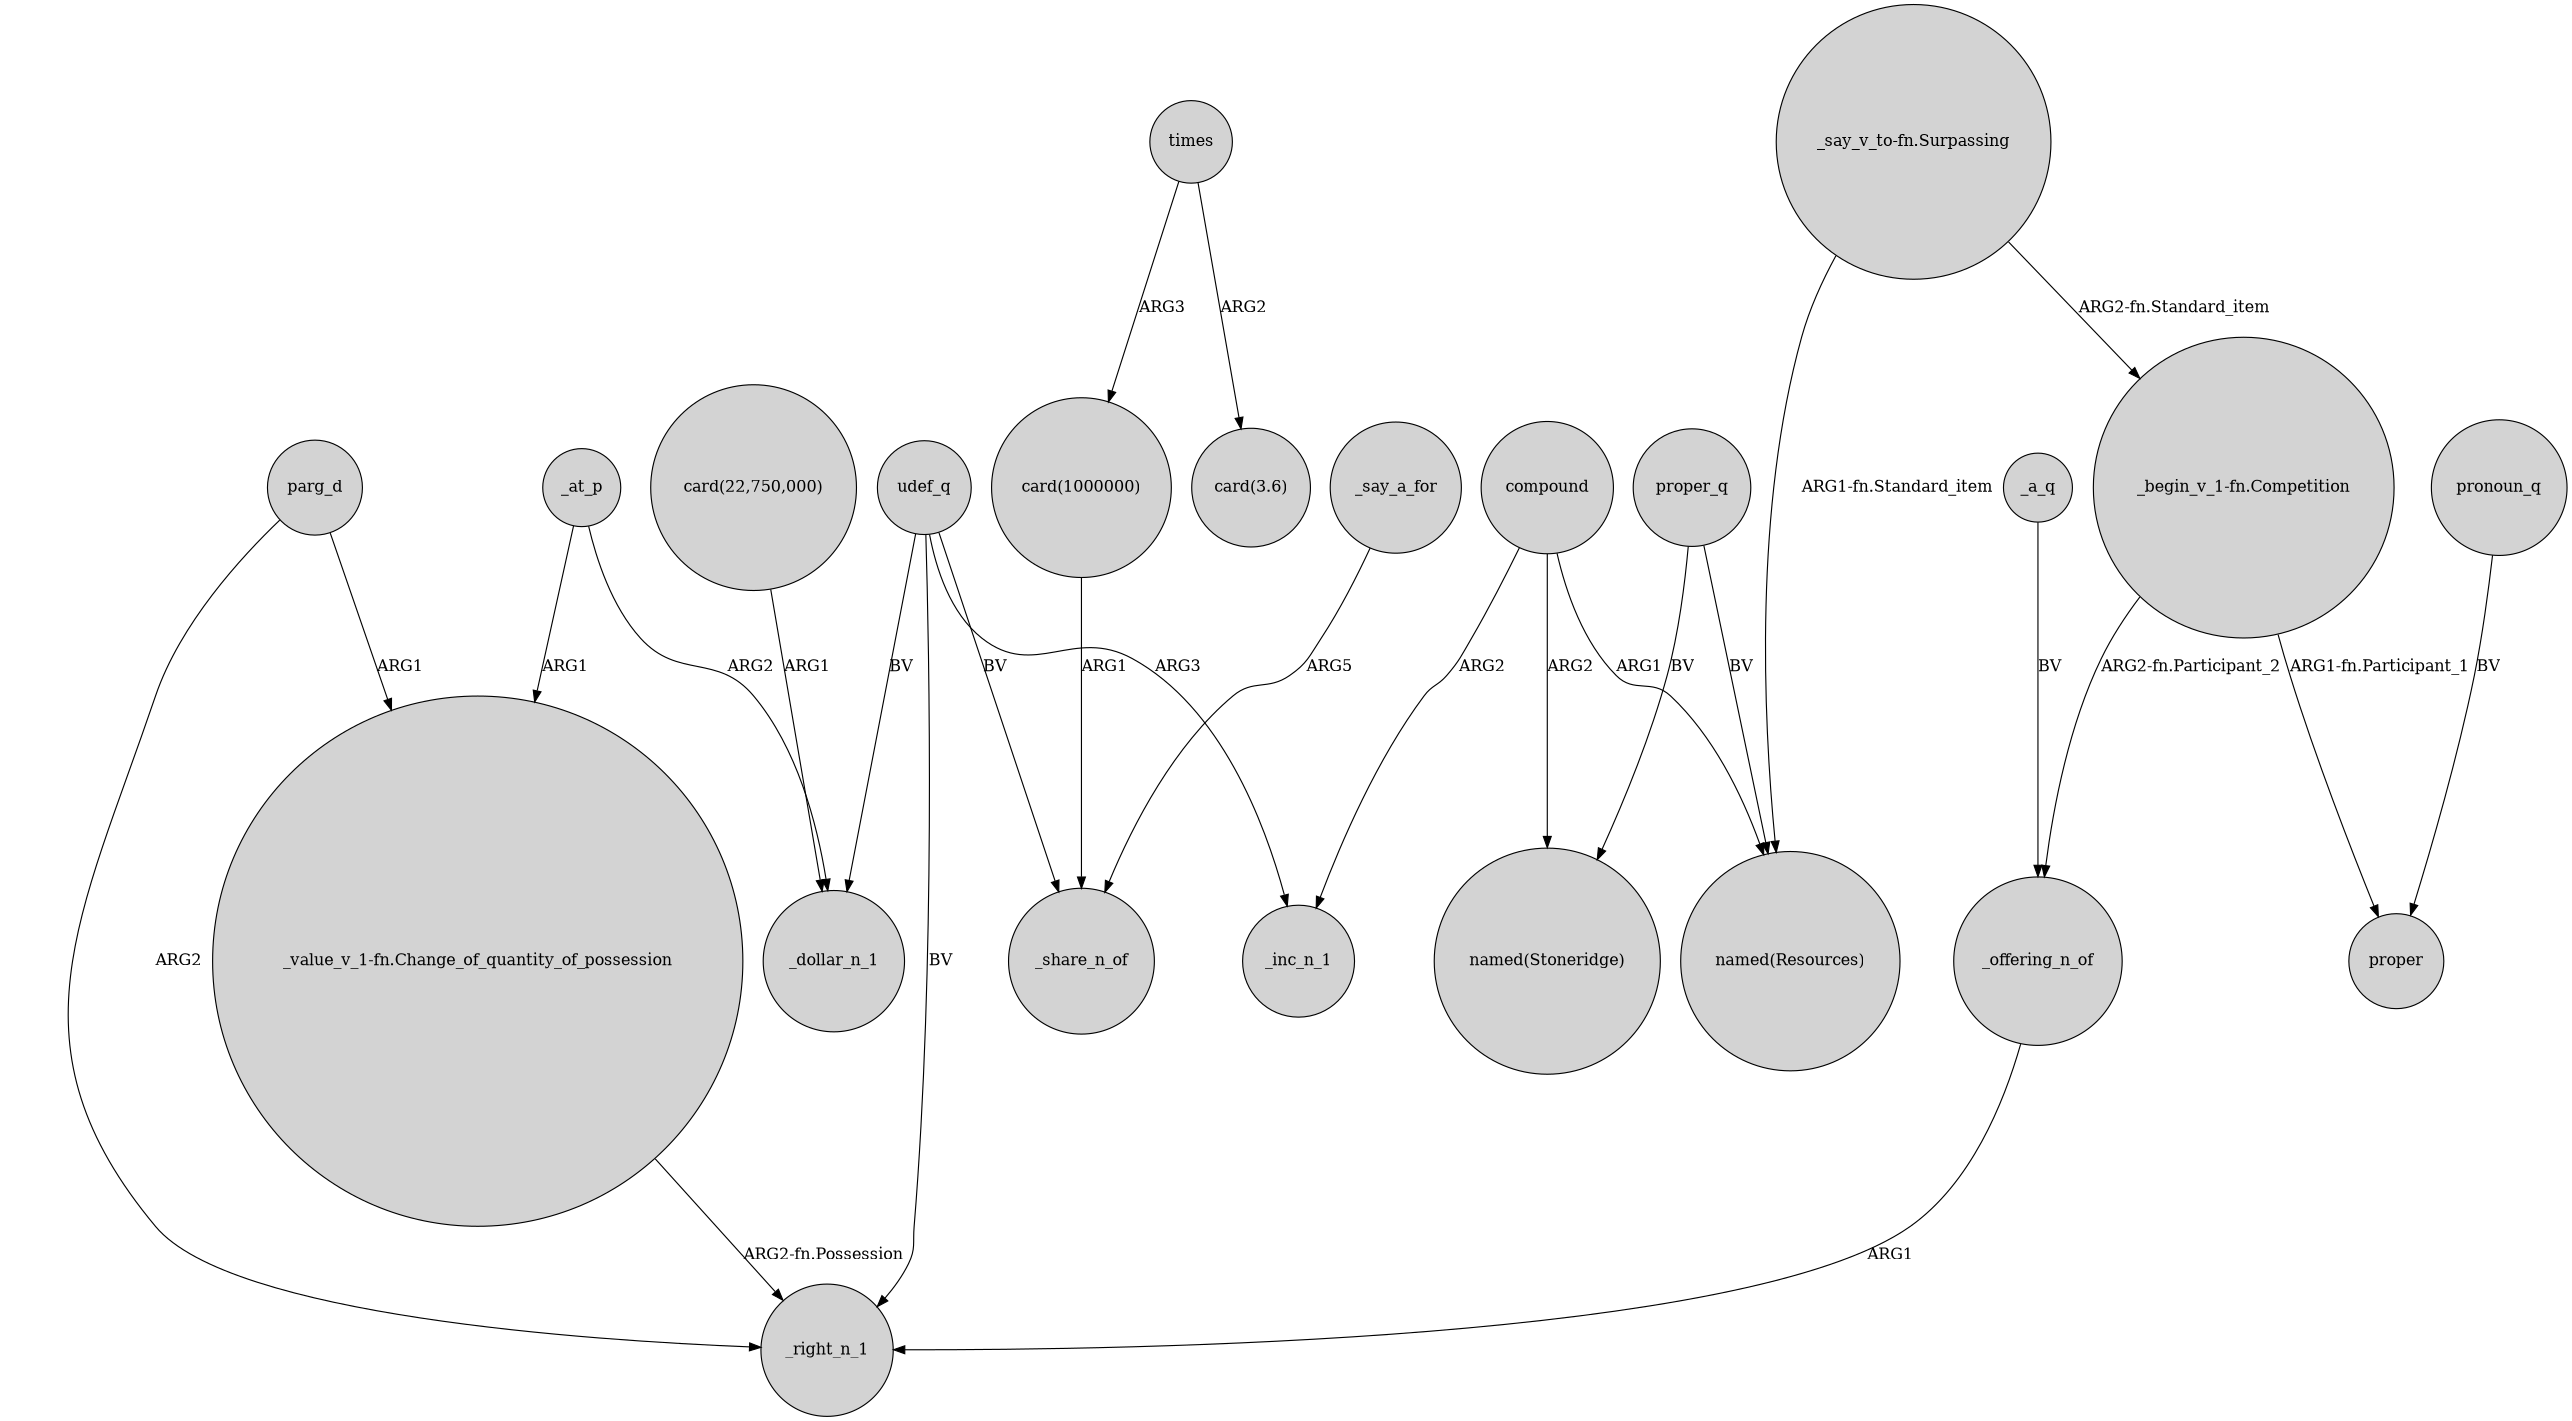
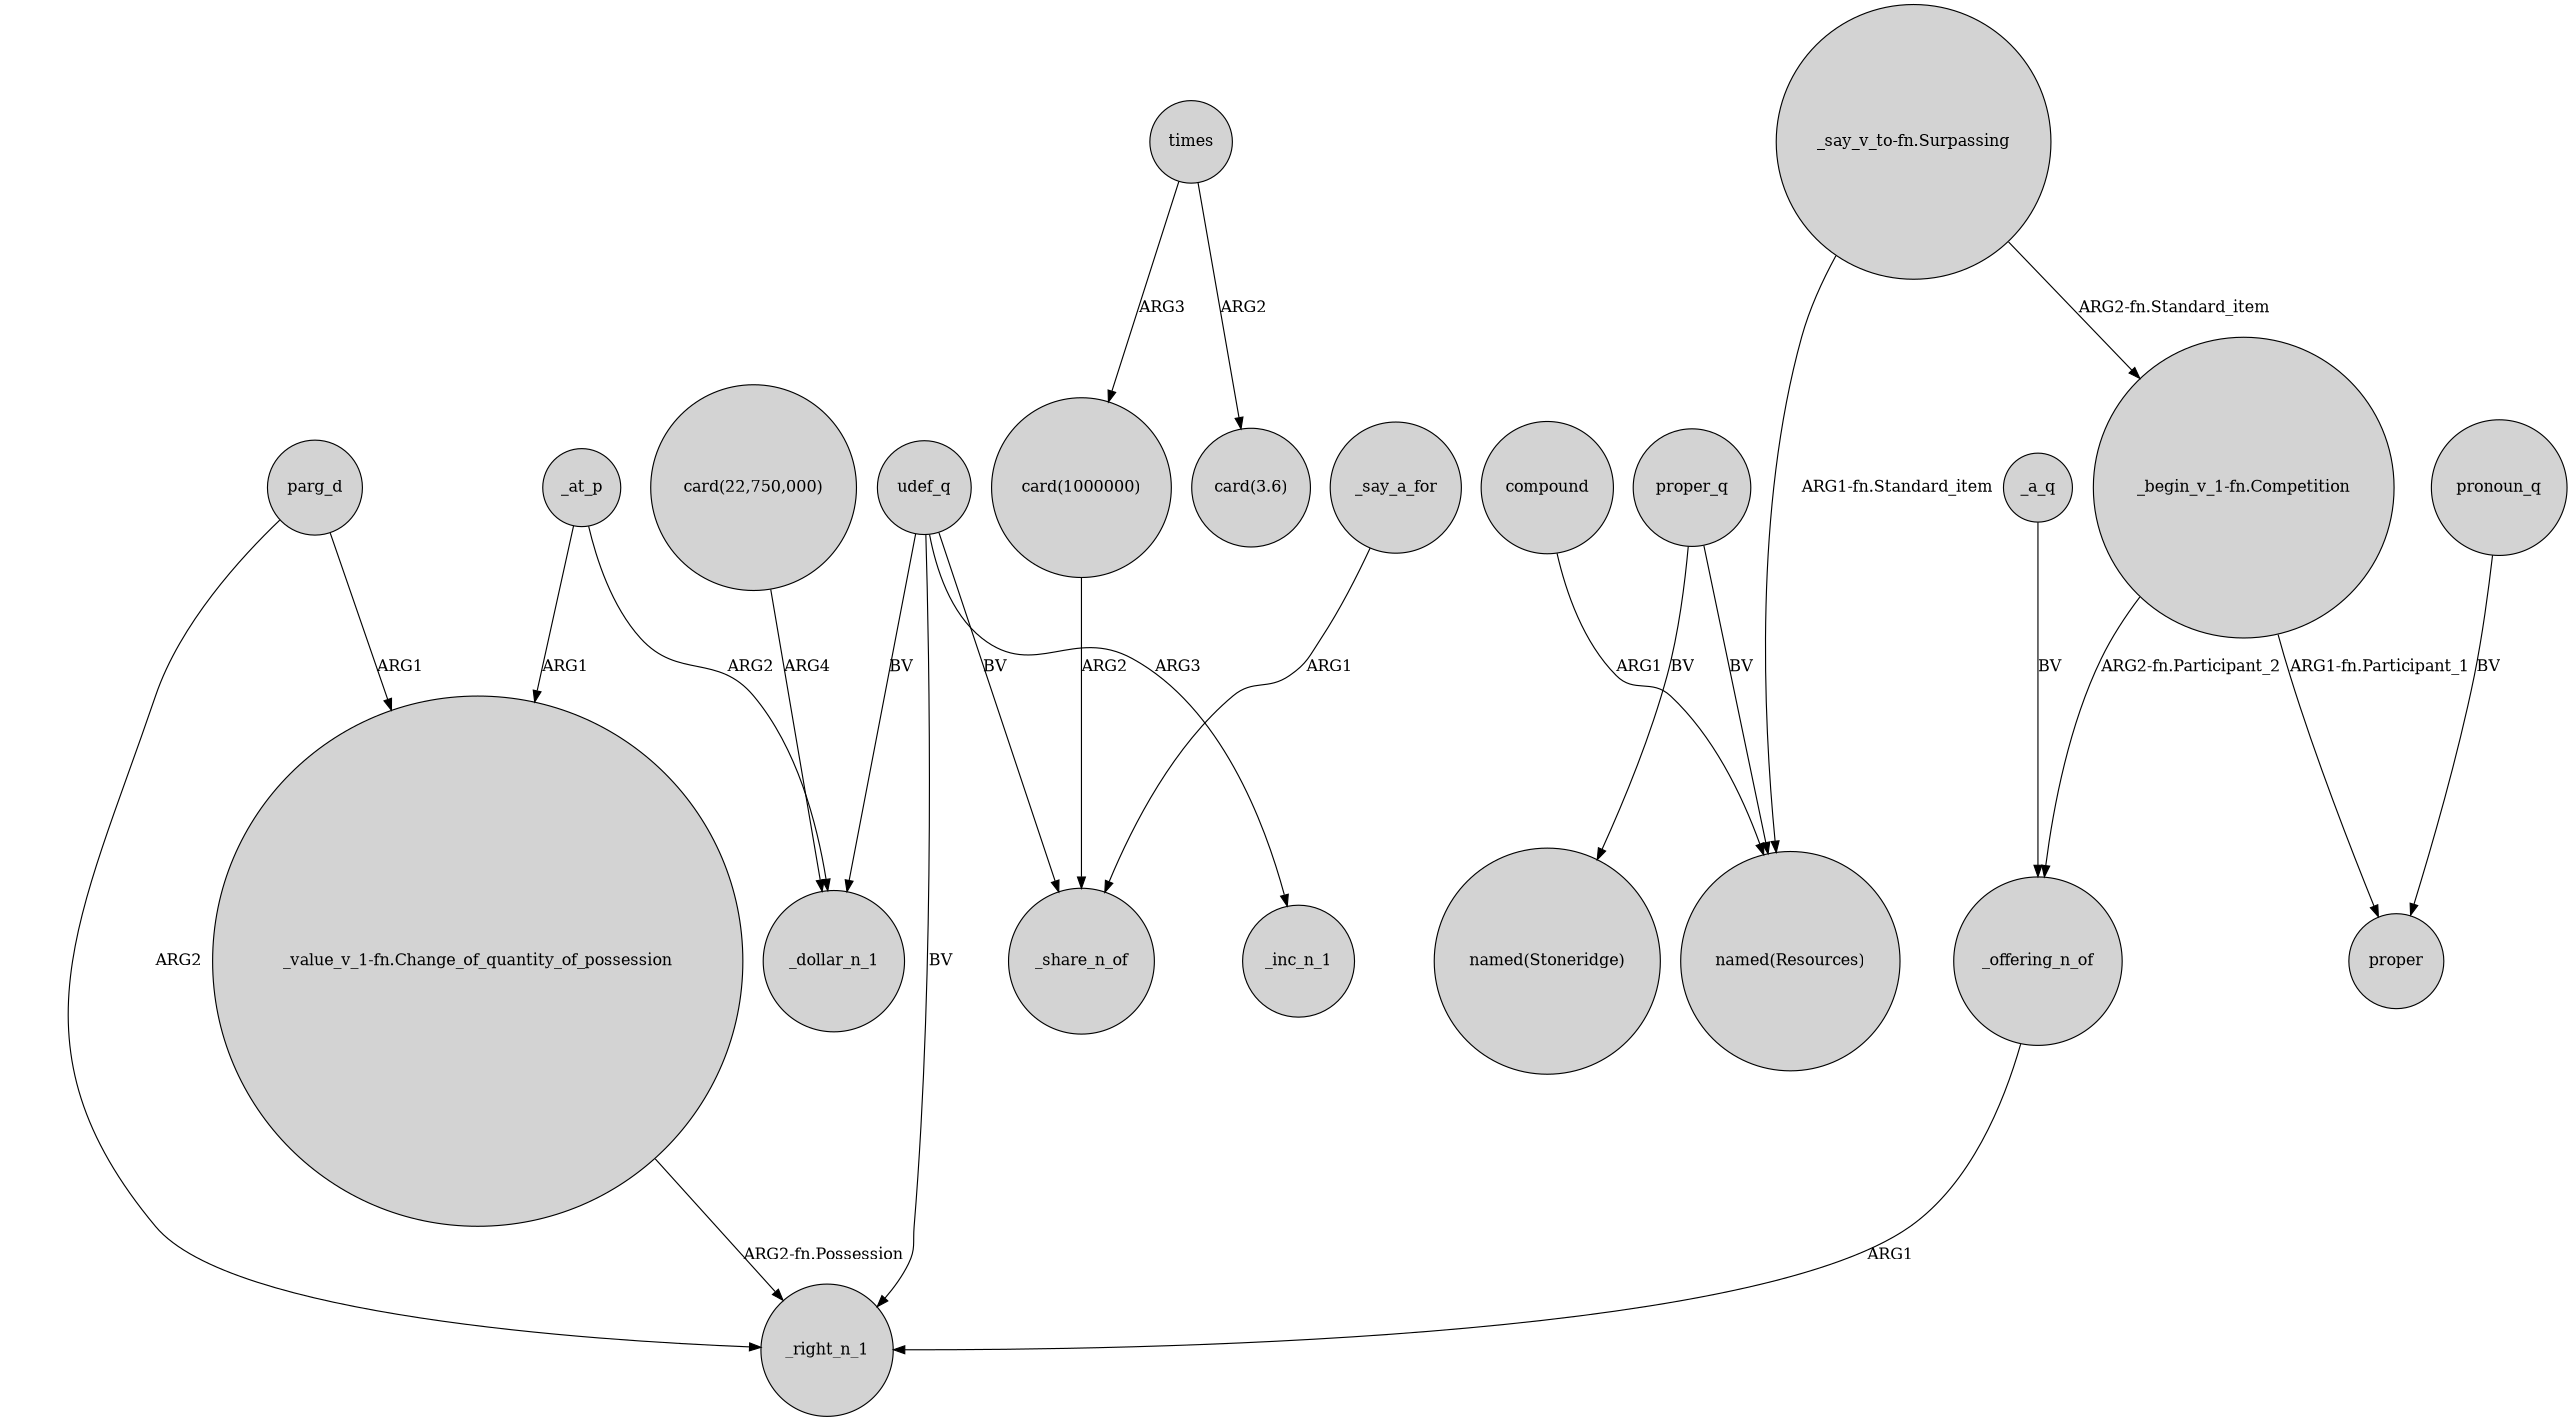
(807, 667) -> (807, 667)
(1105, 667) -> (1105, 667)
(1330, 667) -> (1330, 667)
(1547, 695) -> none
(1410, 716) -> none
